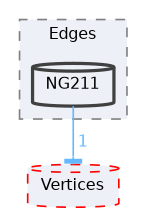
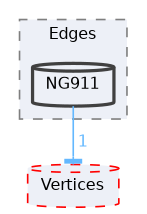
(73, 85) -> (73, 85)
